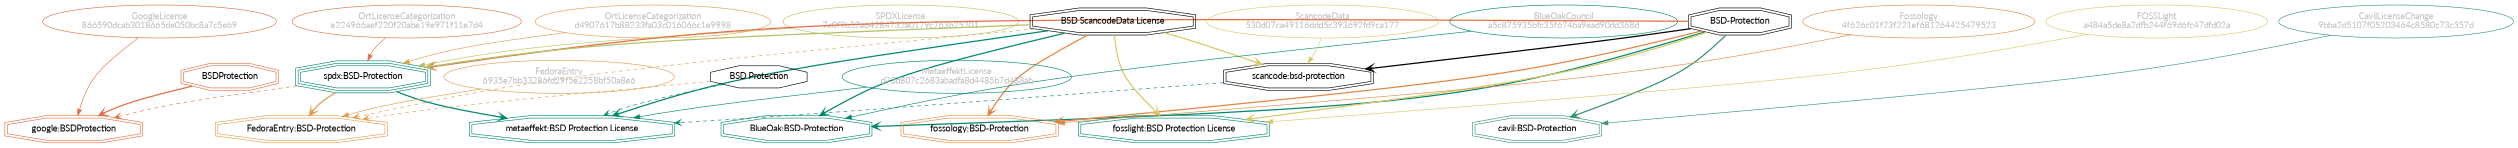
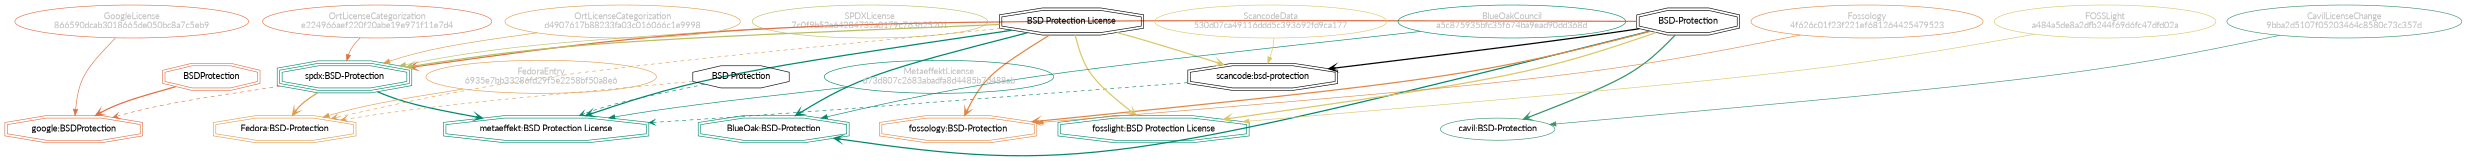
(1113, 22) -> (1072, 22)
(301, 129) -> (285, 129)
(1537, 129) -> (1498, 129)
